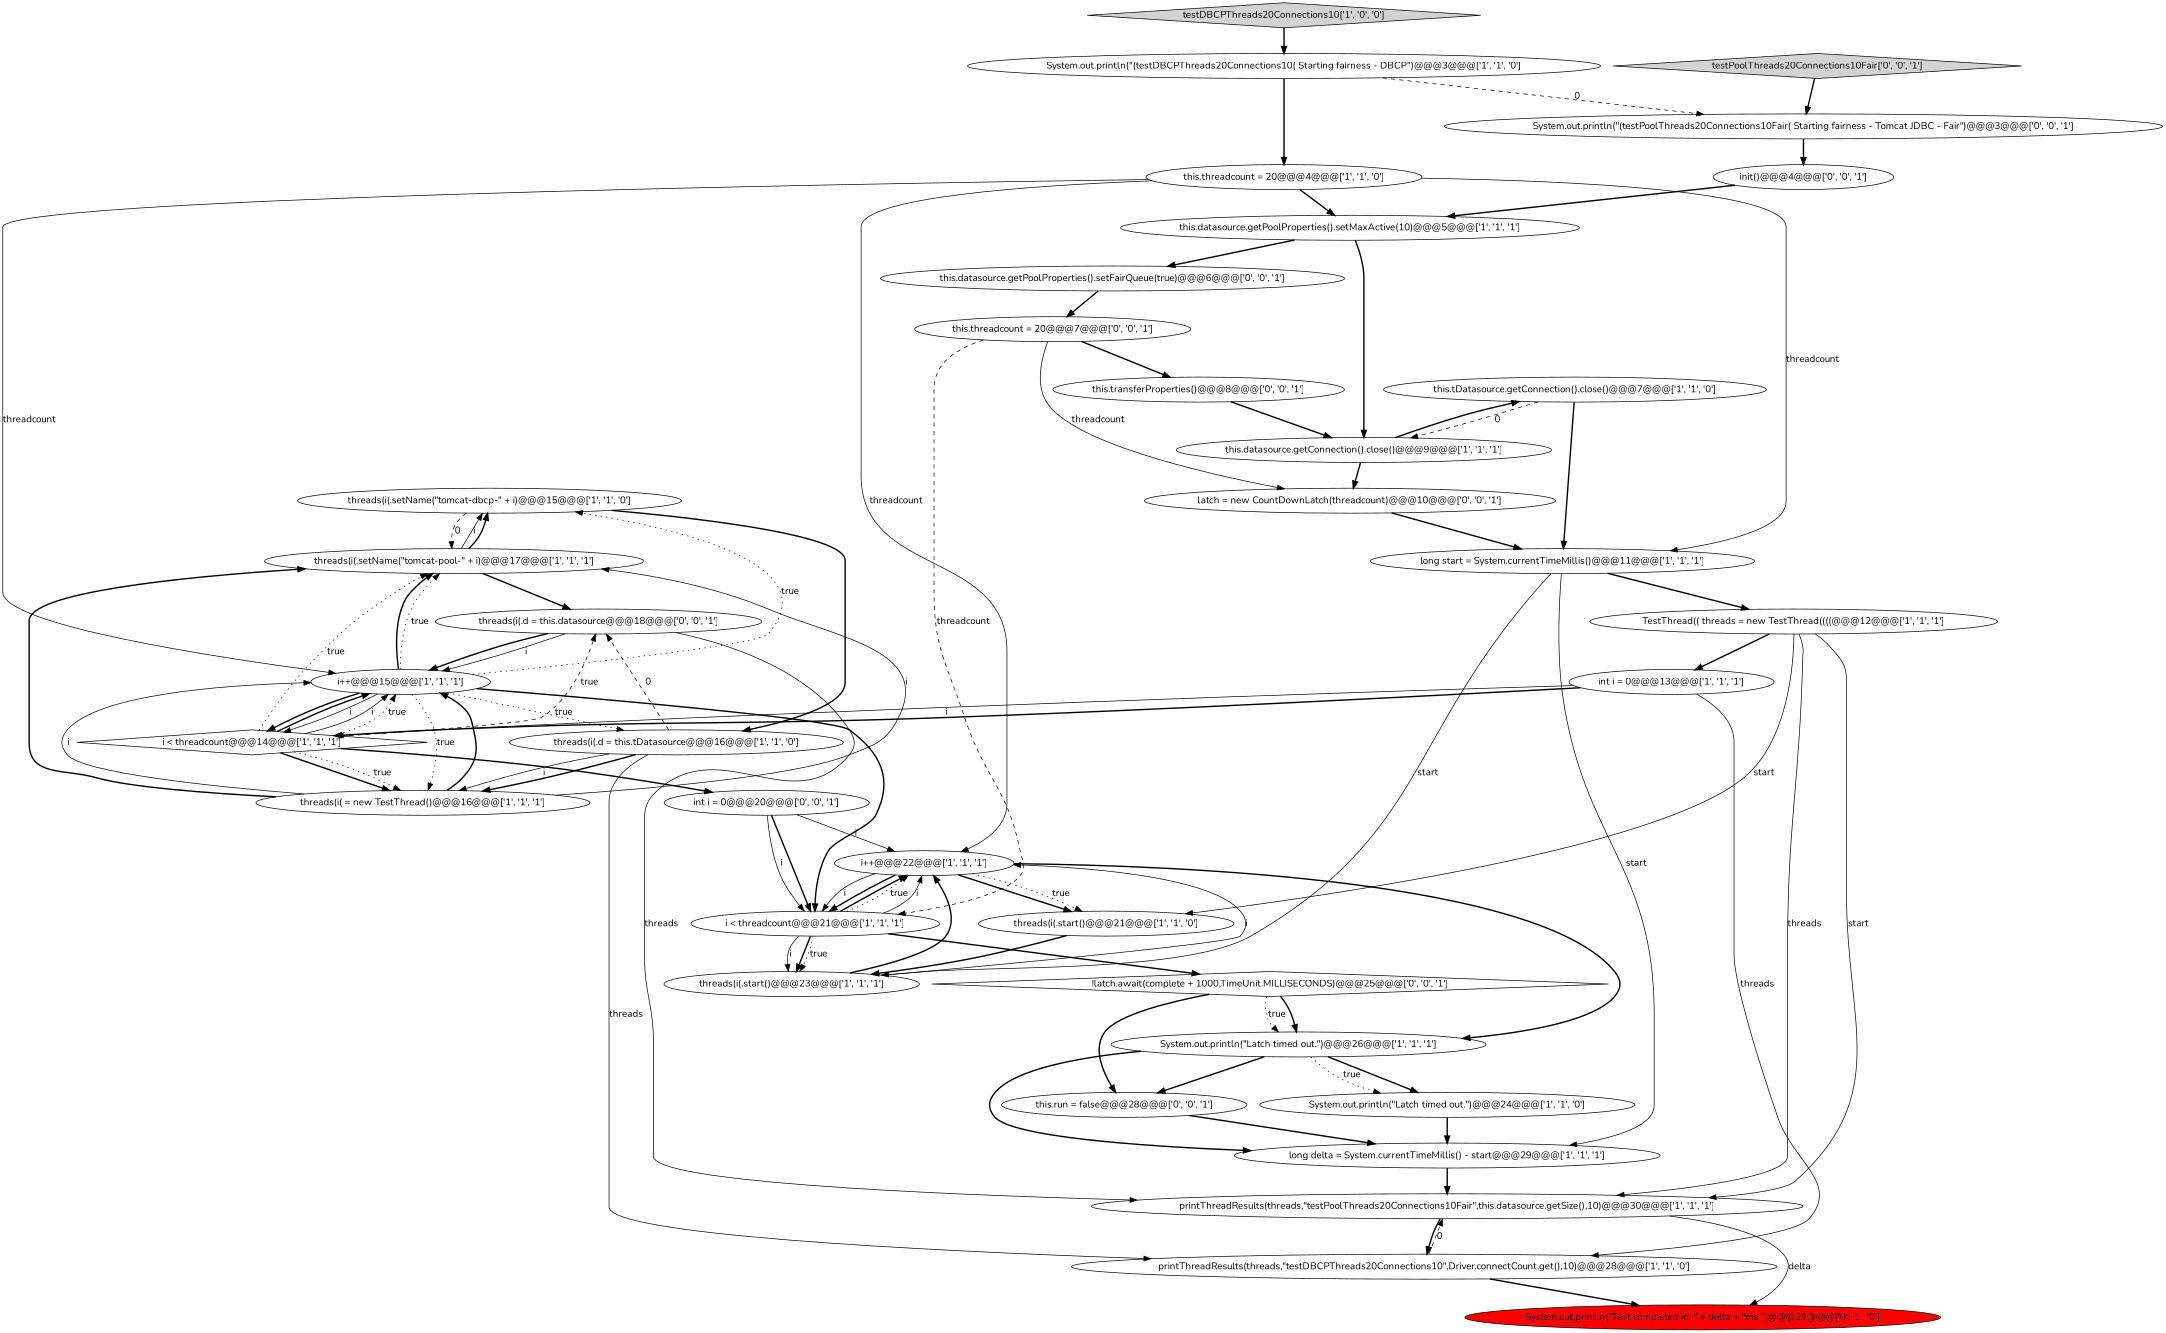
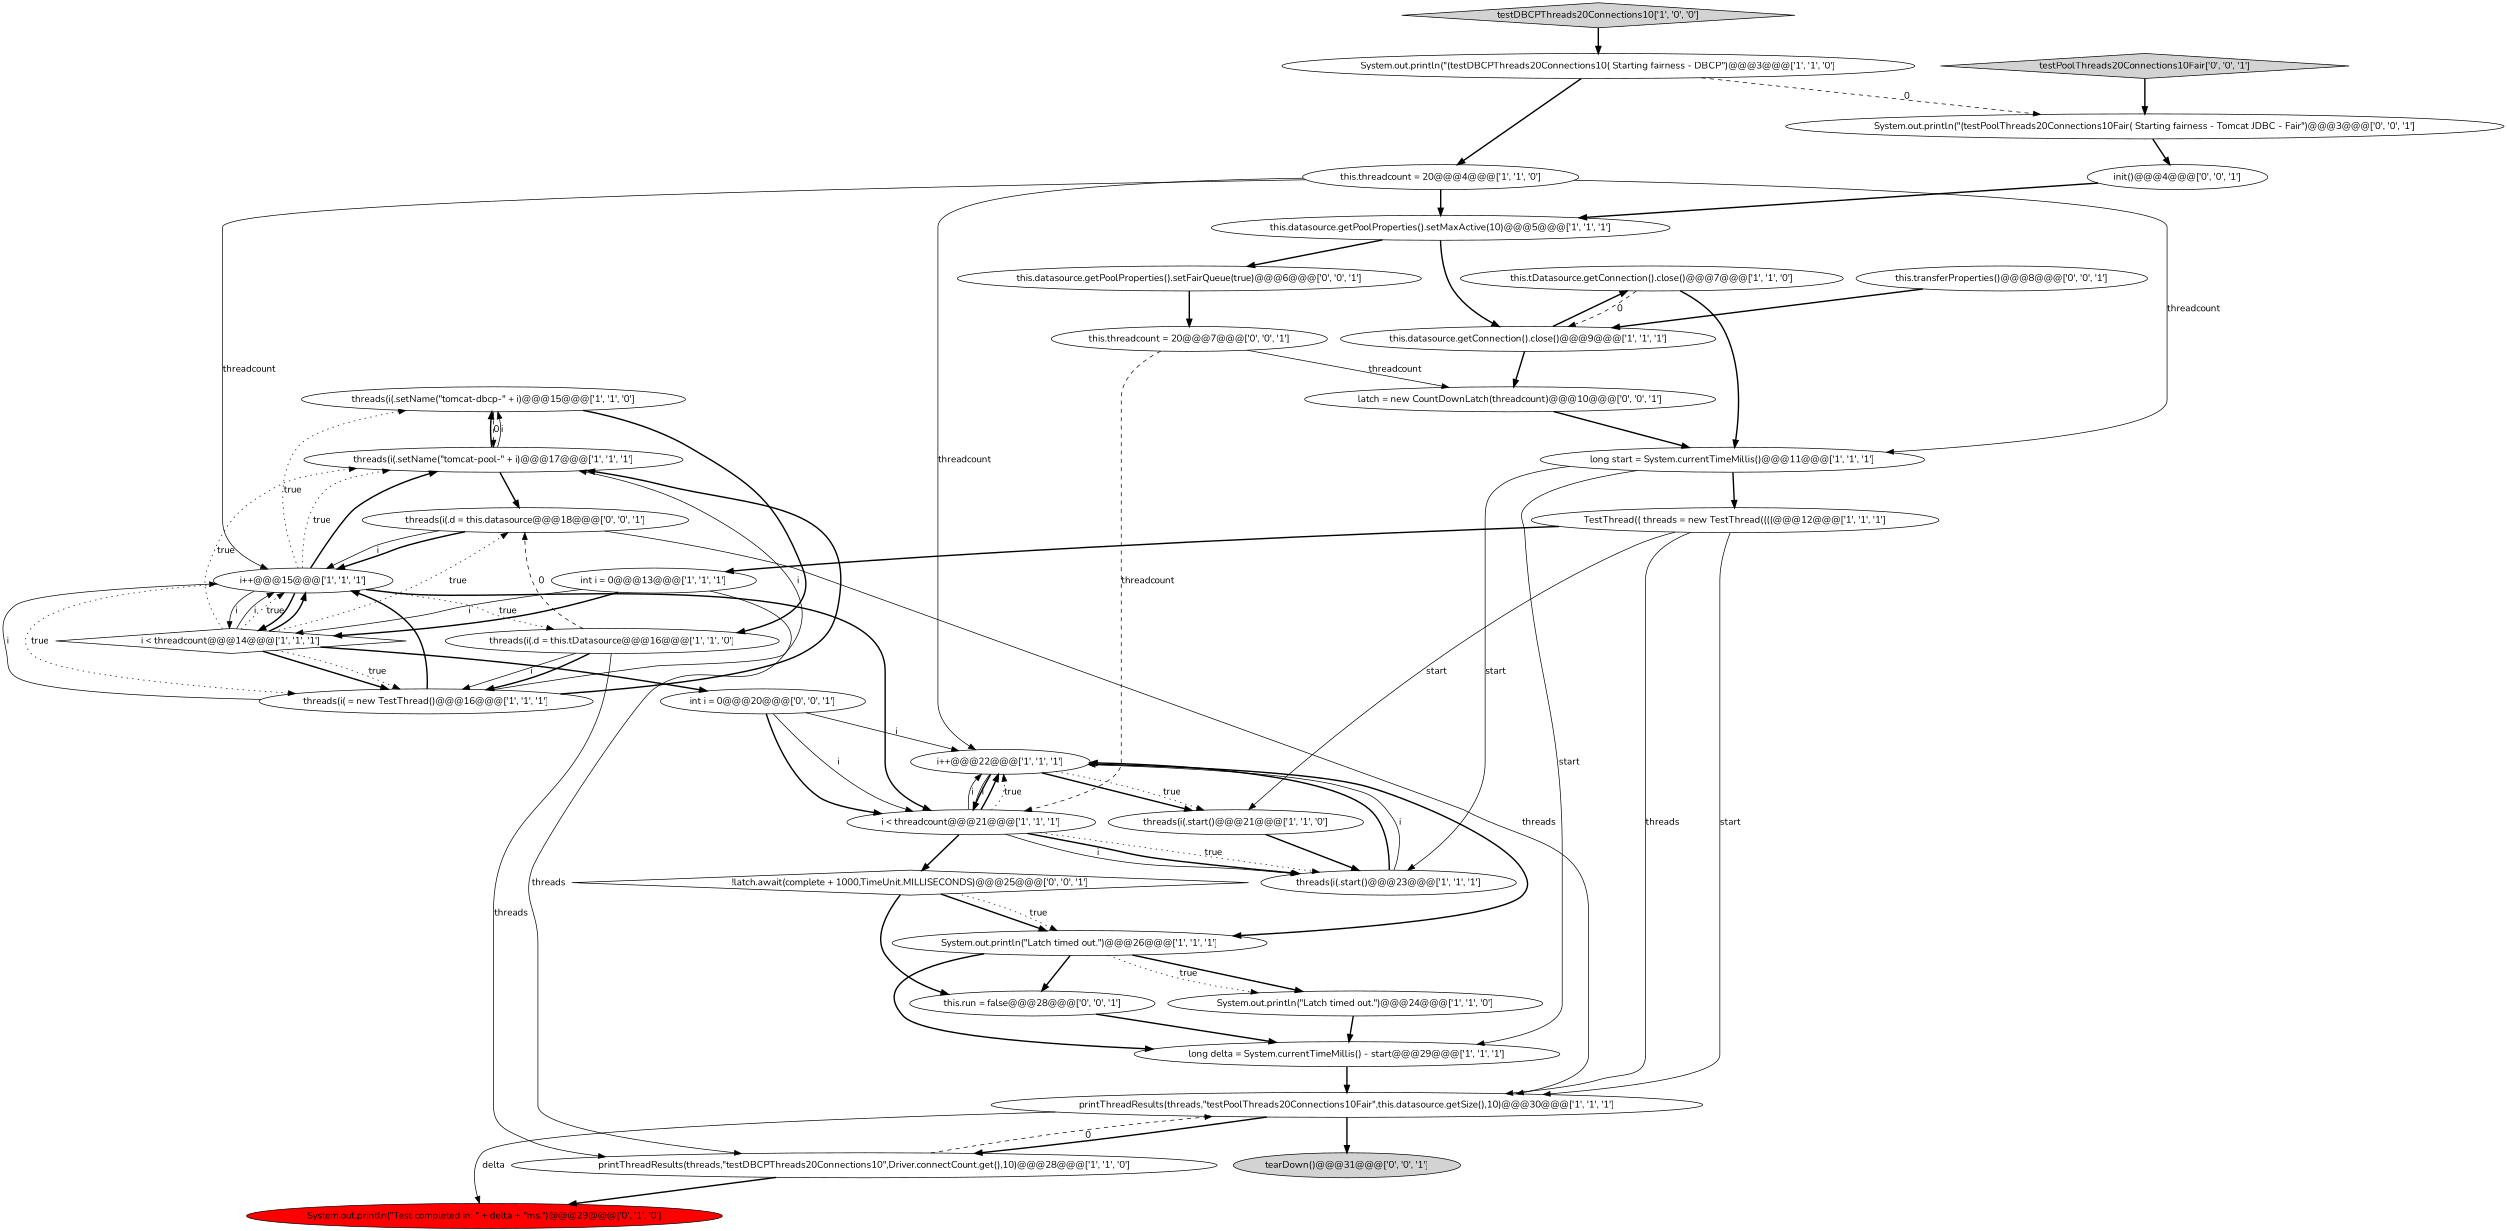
(1122, 358) -> none
(525, 721) -> (387, 598)
none -> (1347, 1165)
